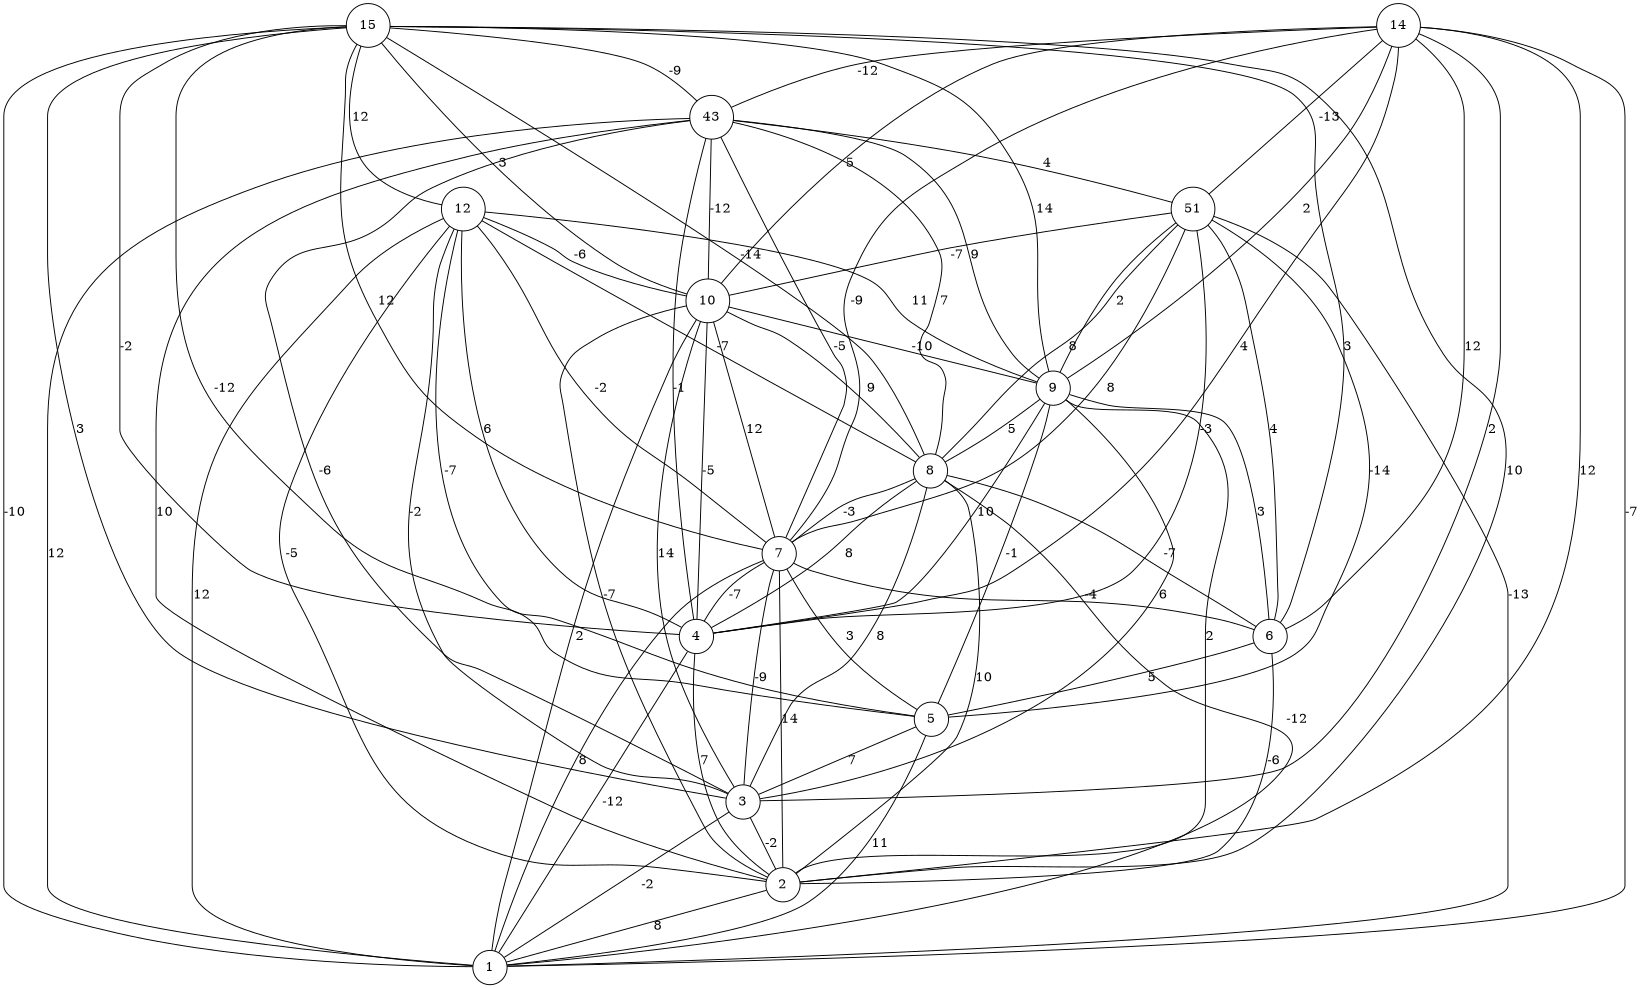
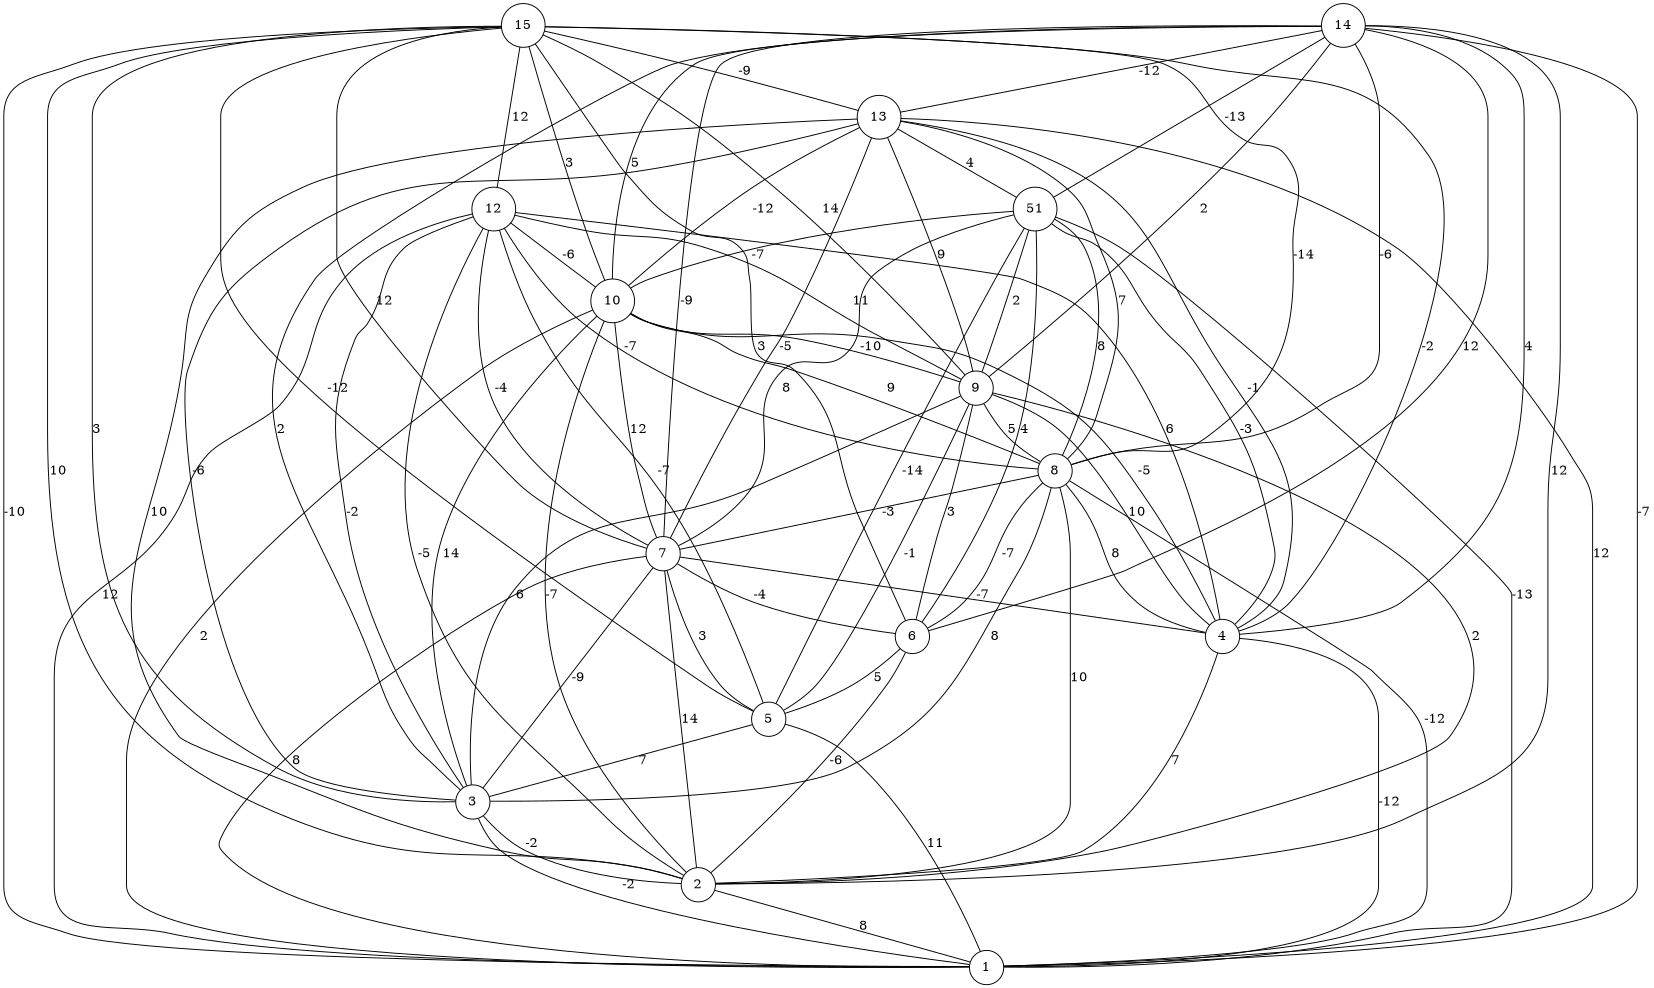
(712, 117) -> (879, 117)
none -> (1376, 366)
(601, 388) -> (501, 388)
